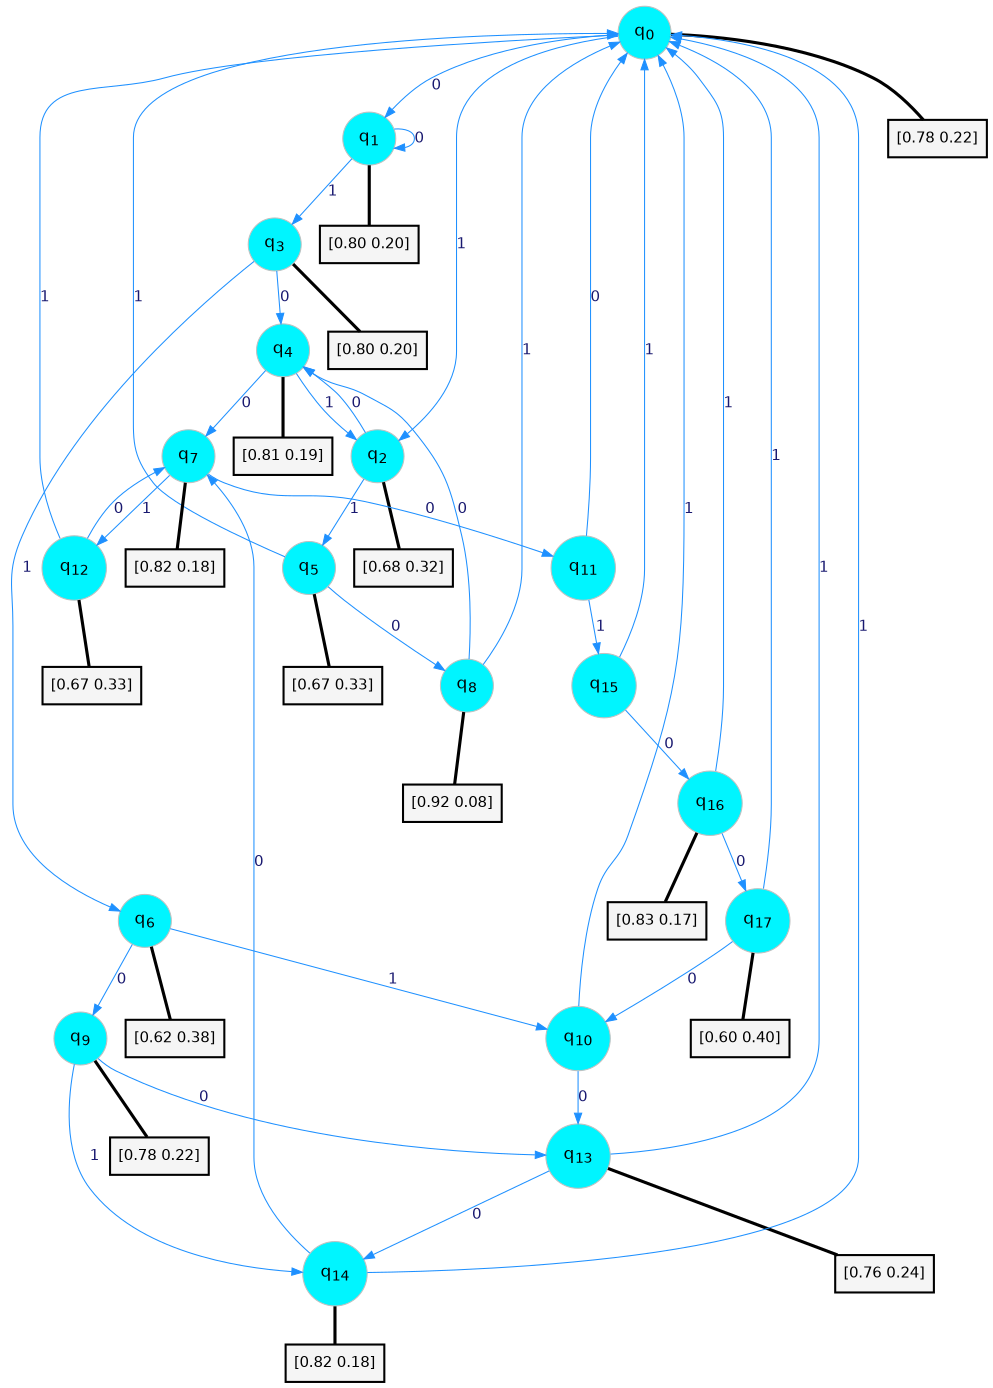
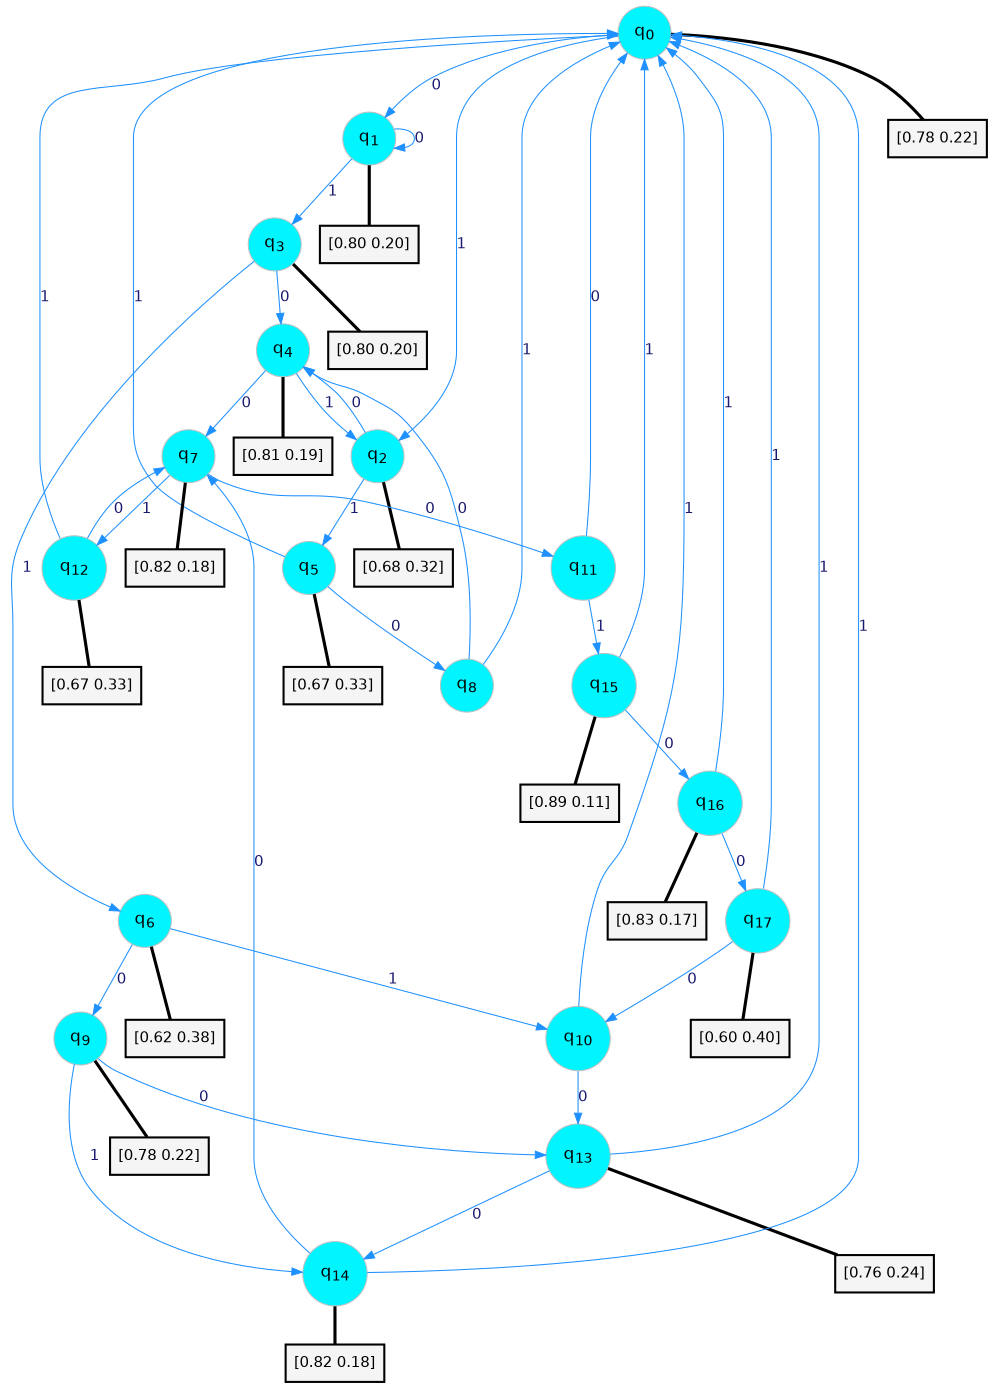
(452, 803) -> none
none -> (570, 803)
